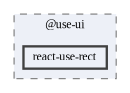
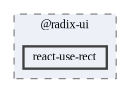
(65, 25) -> (65, 25)
